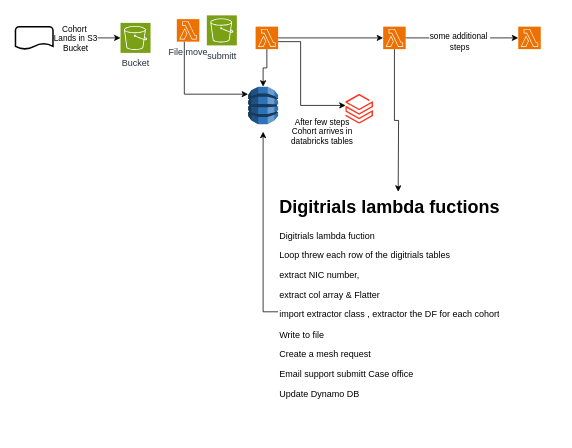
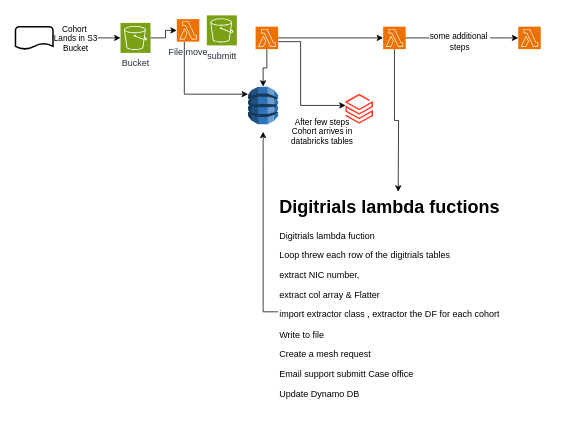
none -> (165, 33)
